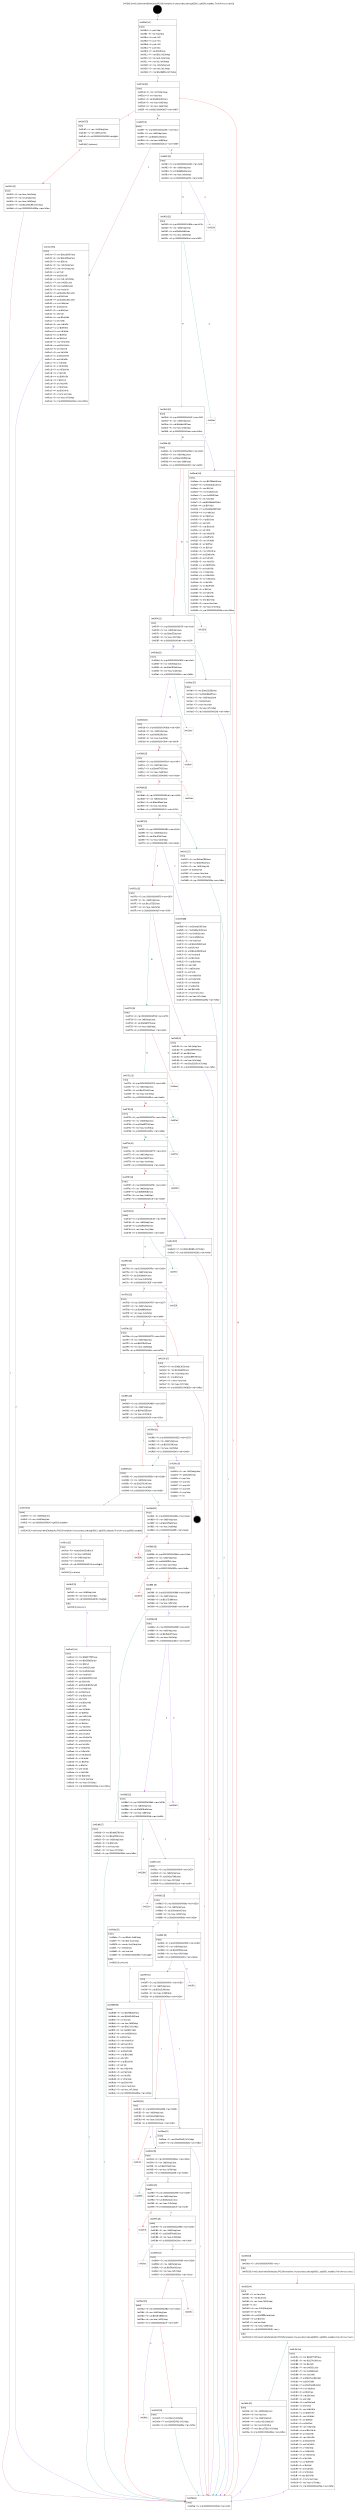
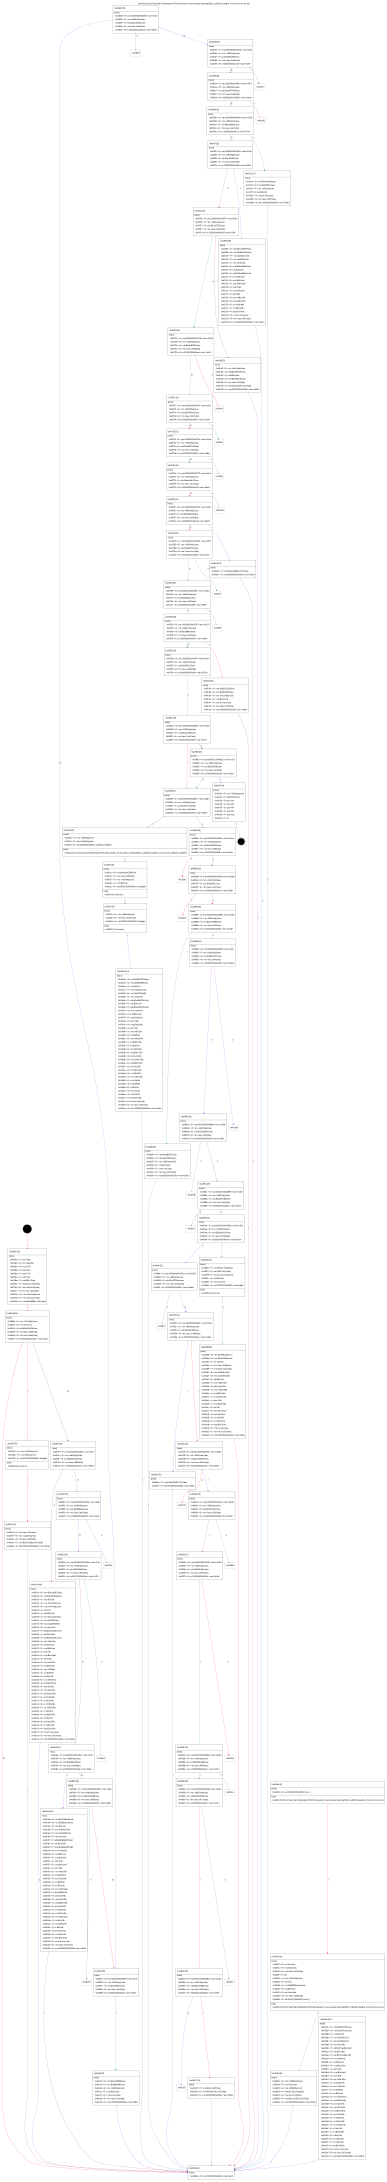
(172, 646) -> (74, 977)
